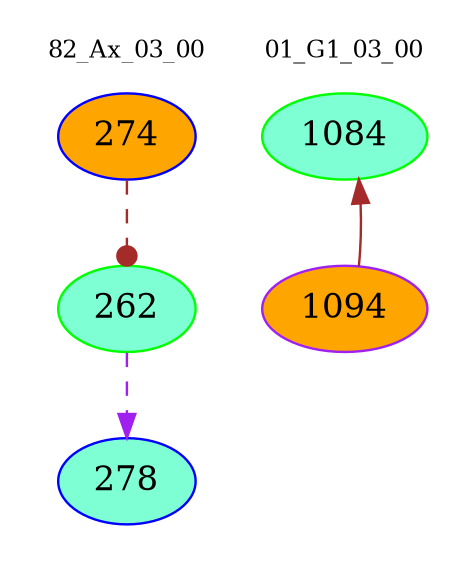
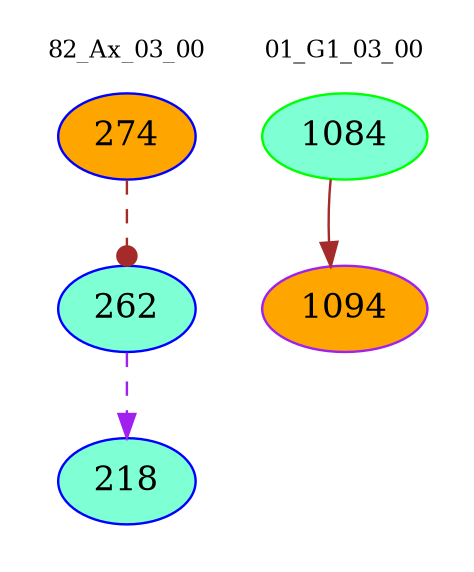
(361, 235) -> (329, 211)
(127, 309) -> (127, 309)
(127, 481) -> (127, 481)
